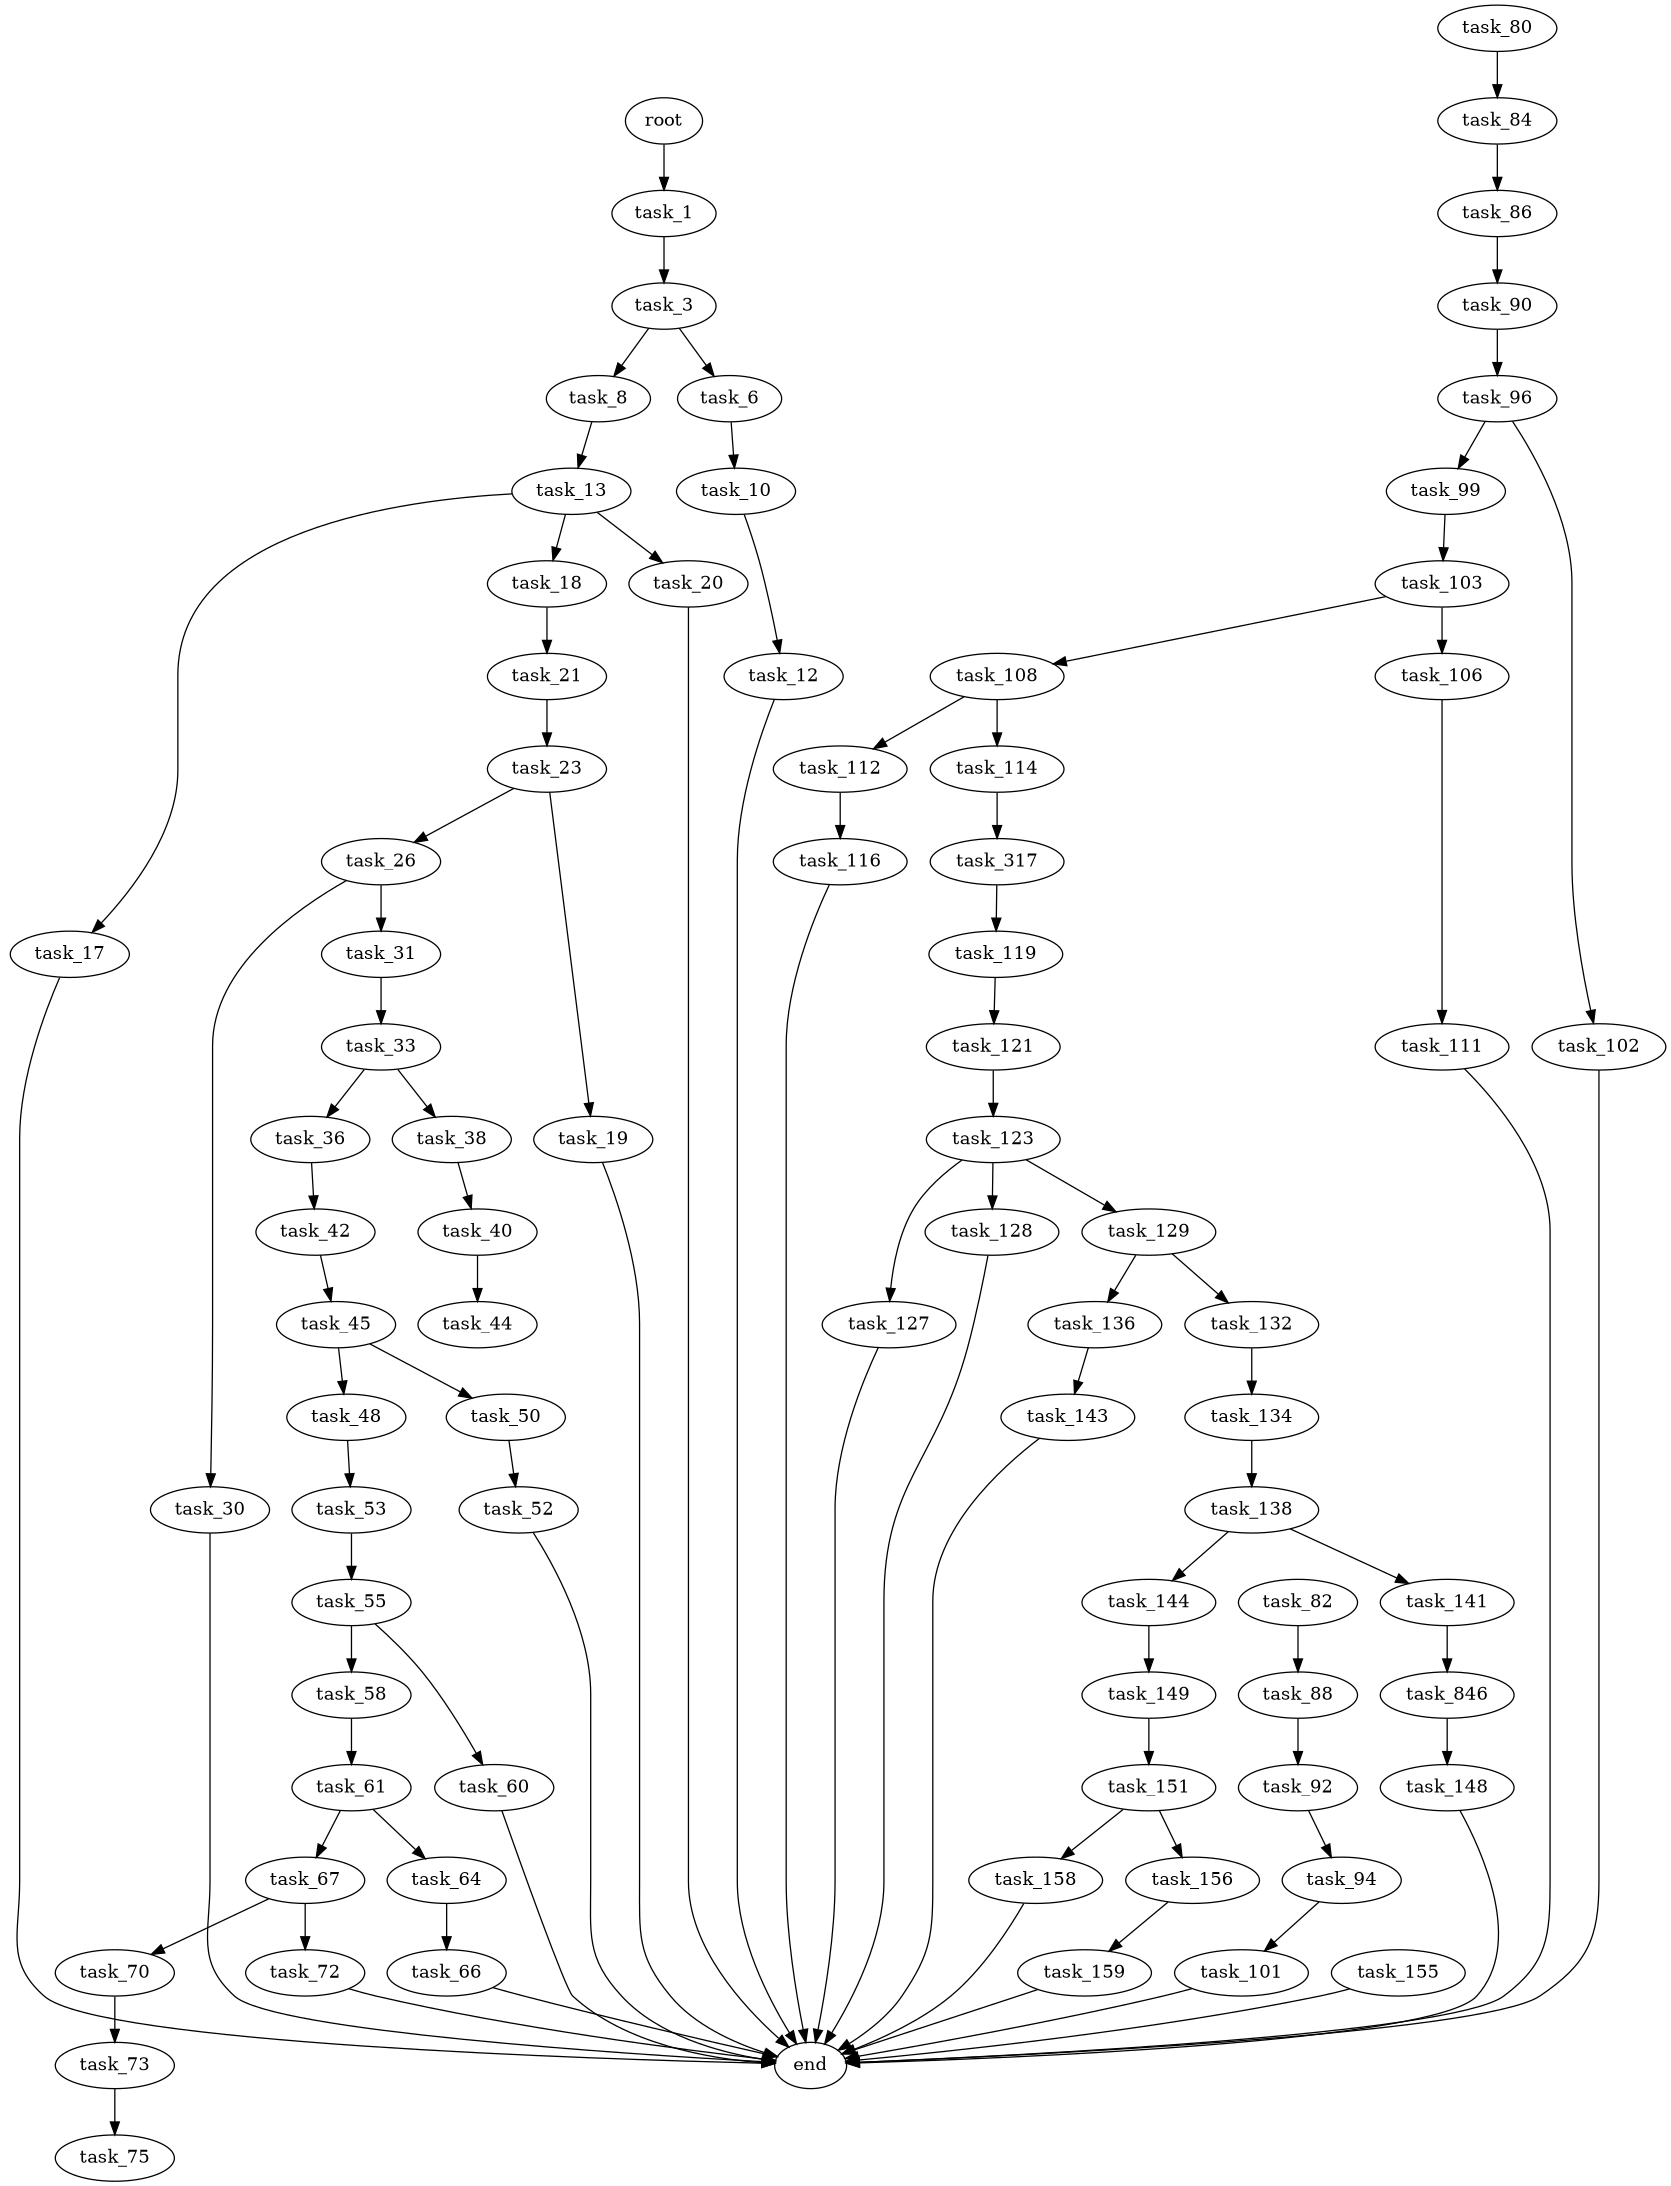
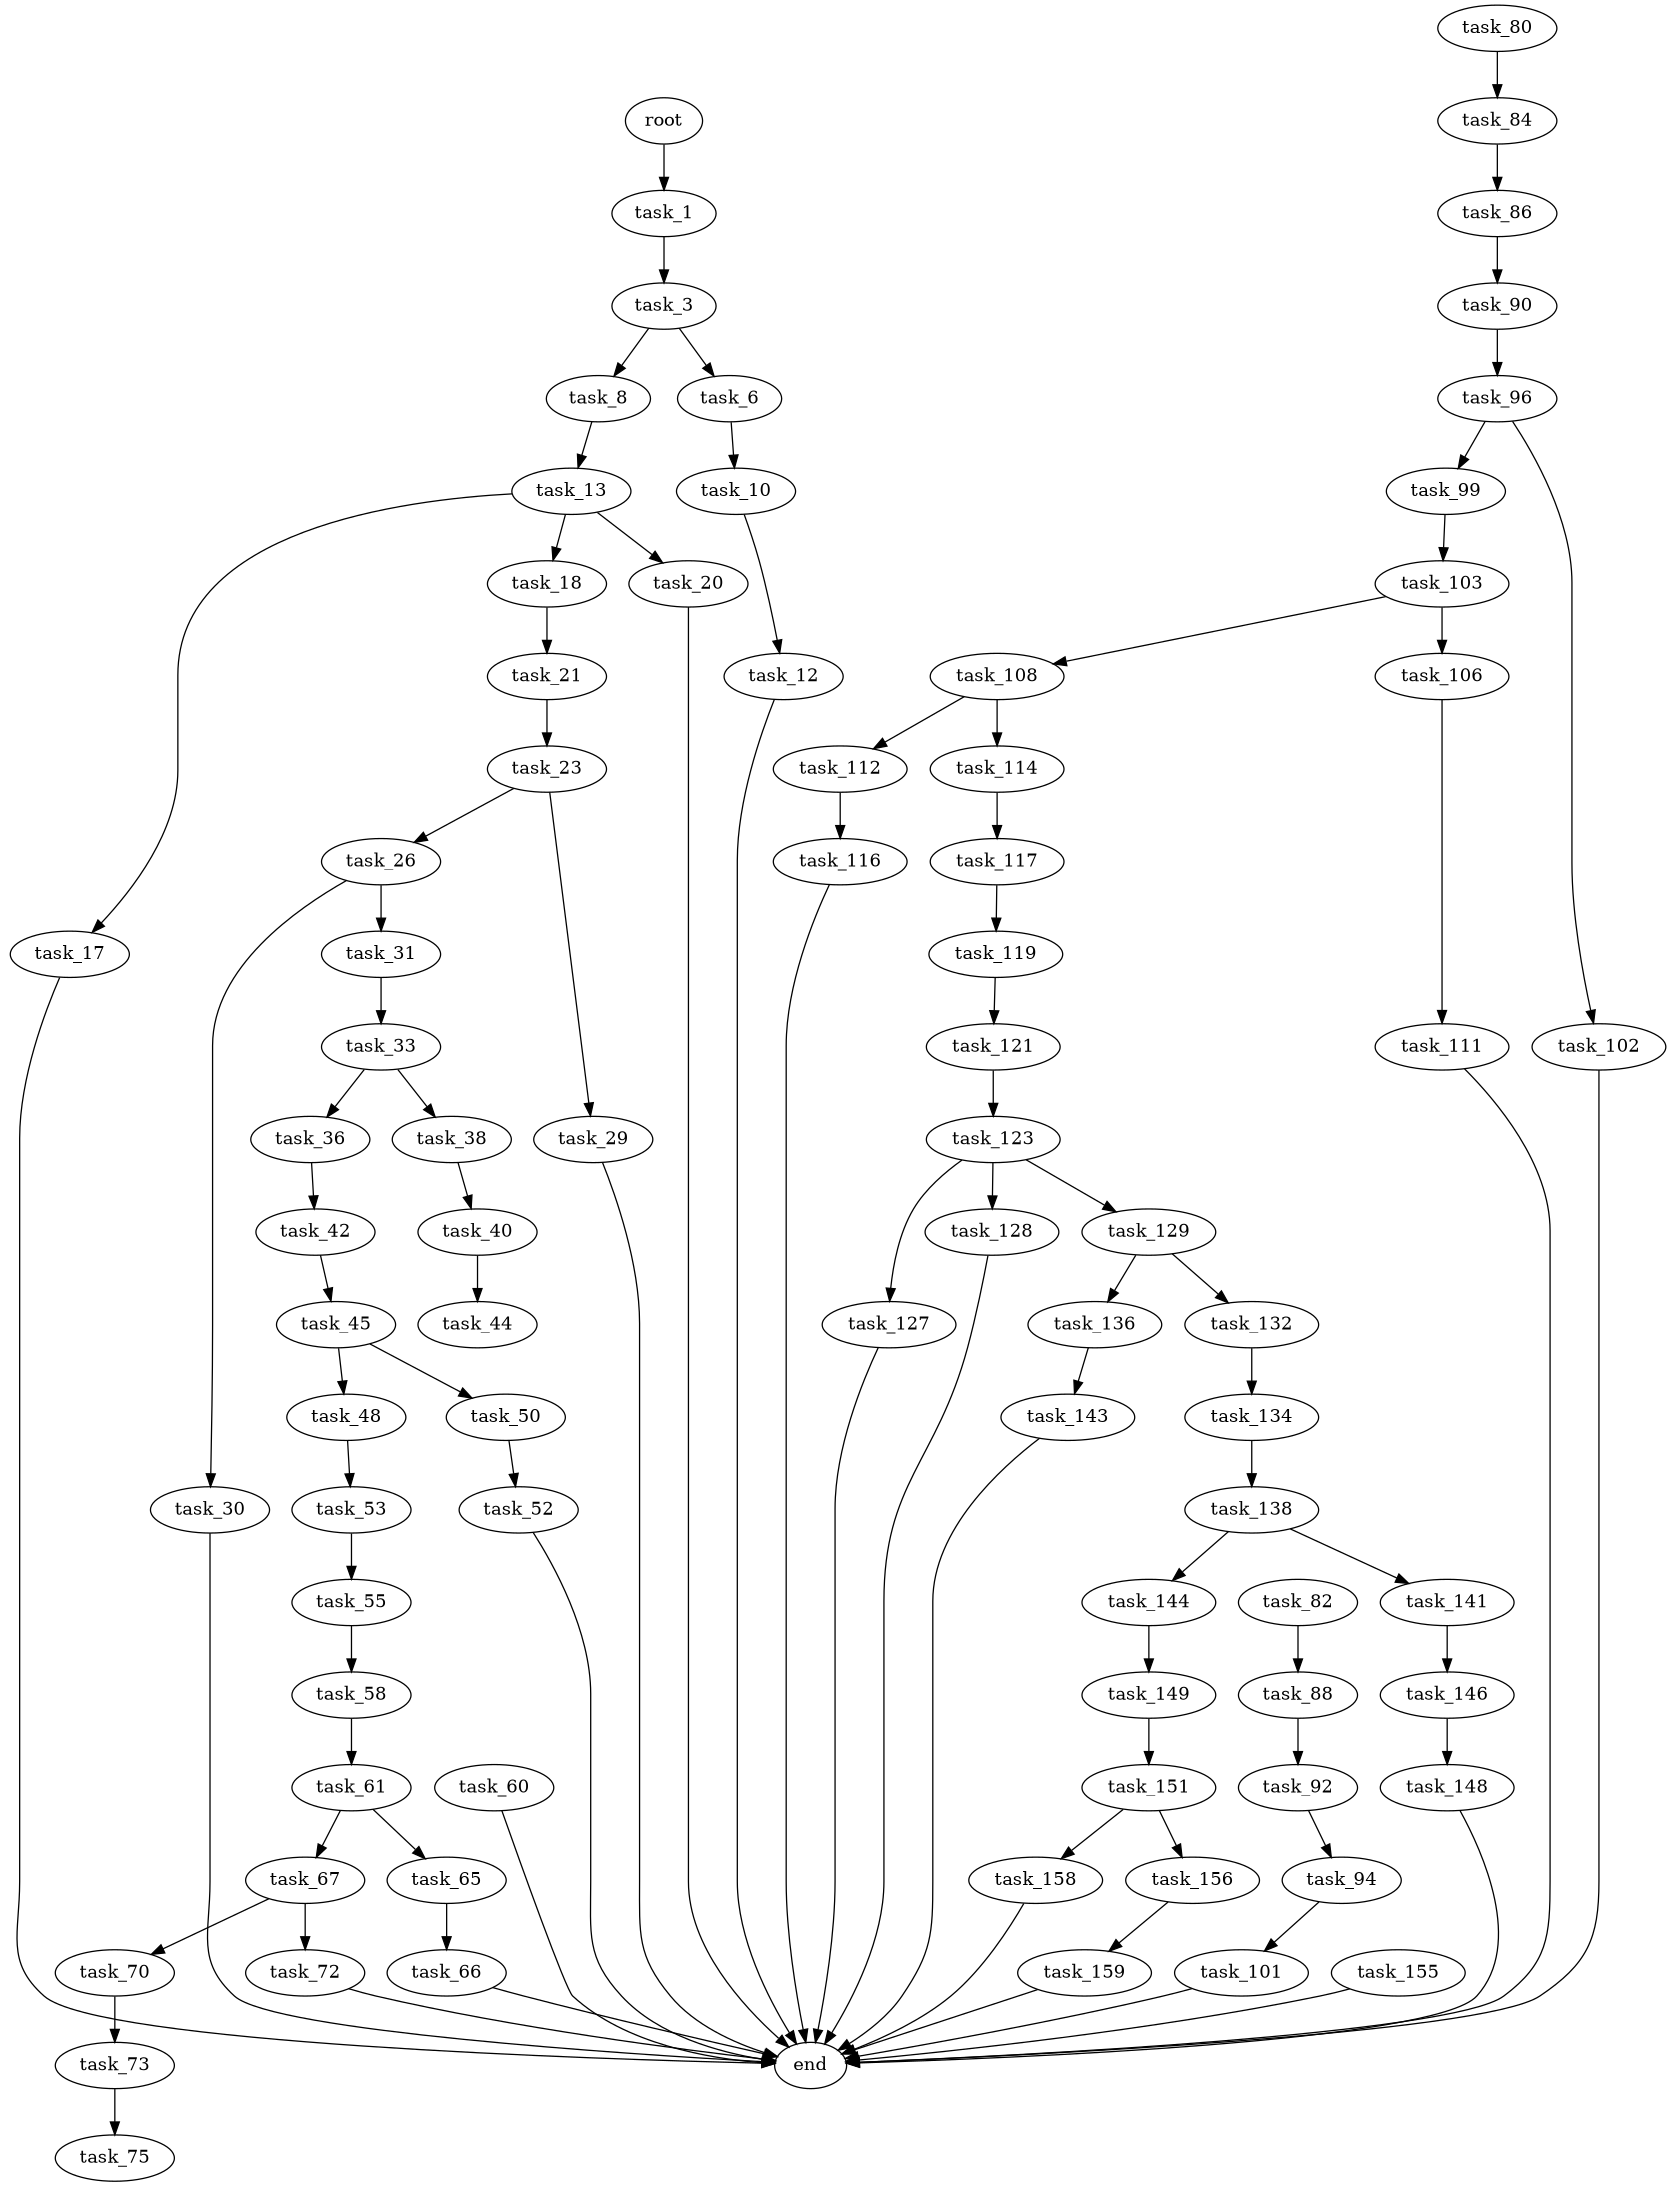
(997, 862) -> (997, 862)
(593, 1139) -> (593, 1139)
(432, 1684) -> none
(1447, 1695) -> (1447, 1695)
(447, 1880) -> (447, 1880)
